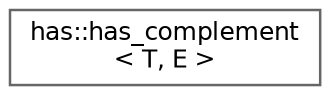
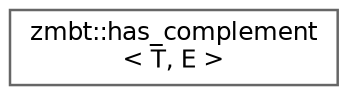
(165, 48) -> (174, 48)
